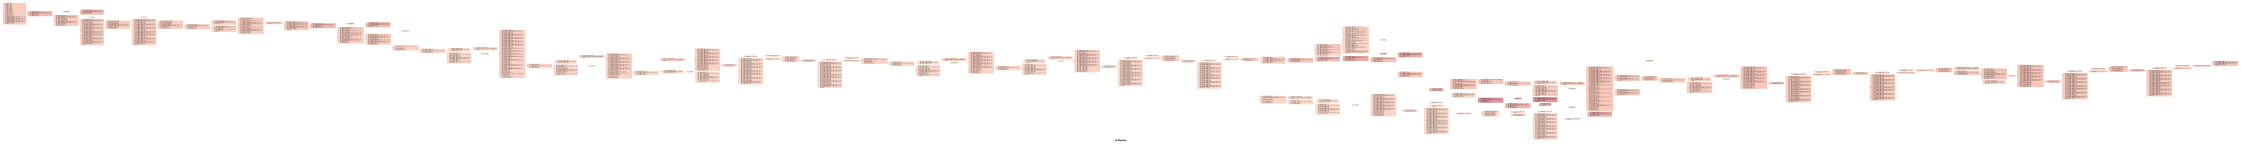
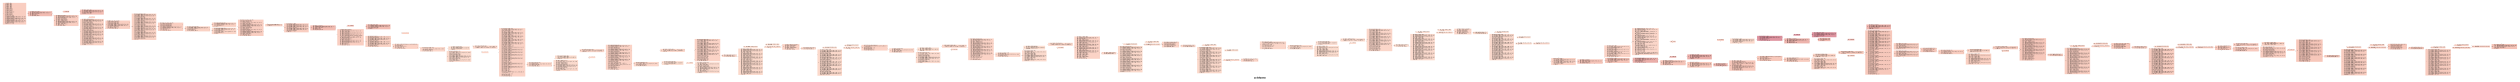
(144, 17) -> none
none -> (1541, 44)
